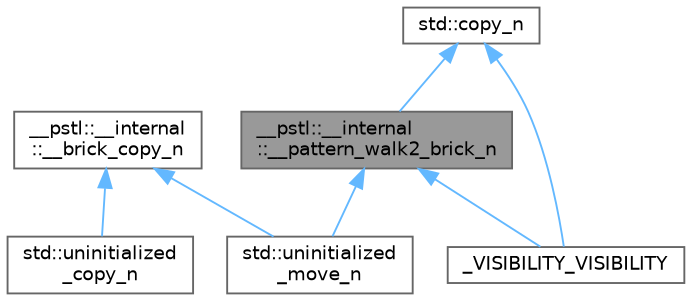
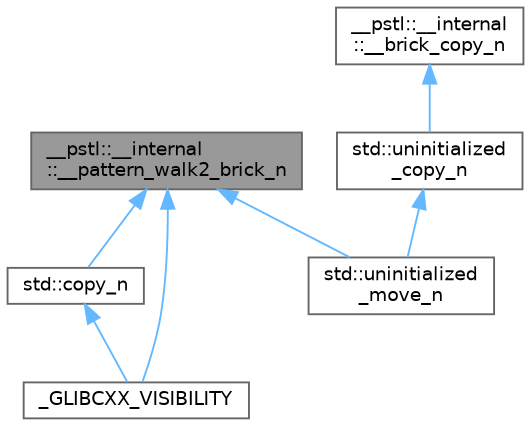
(422, 85) -> (112, 236)
(222, 207) -> (413, 233)
(566, 265) -> (136, 400)
